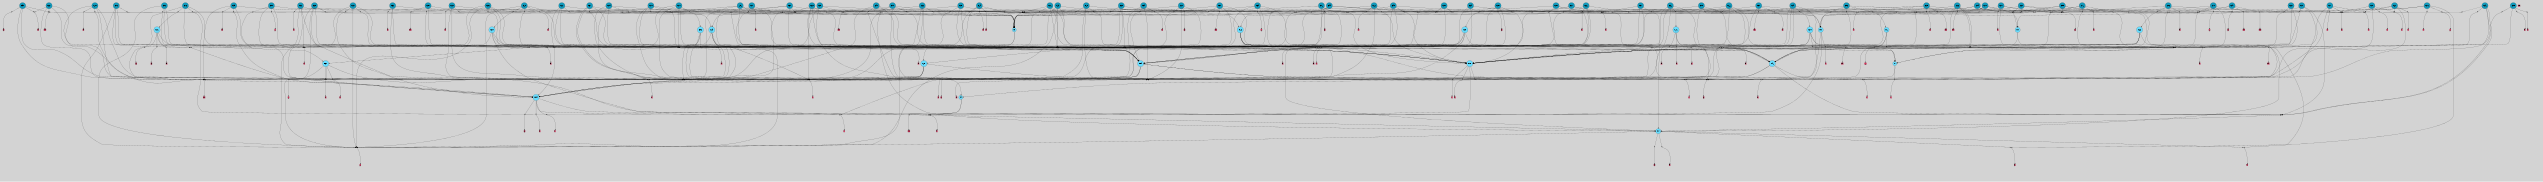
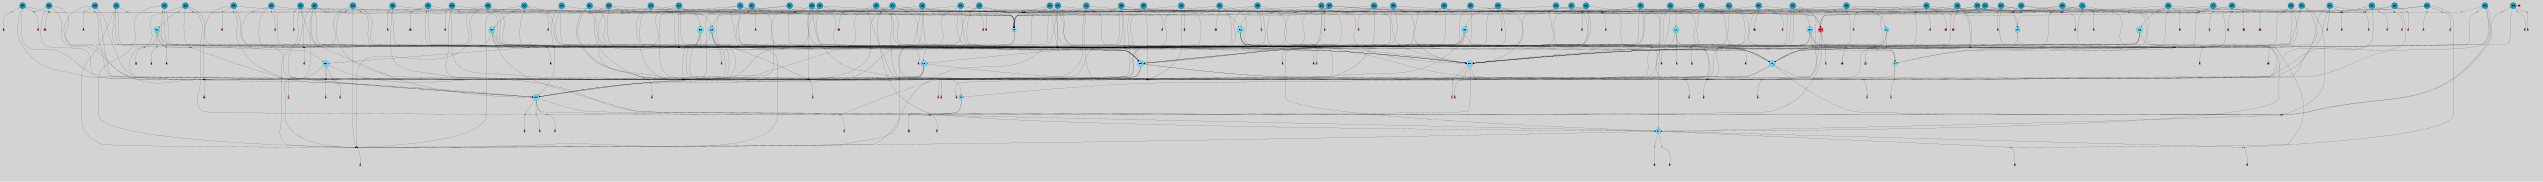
(1821, 30) -> (1821, 30)
